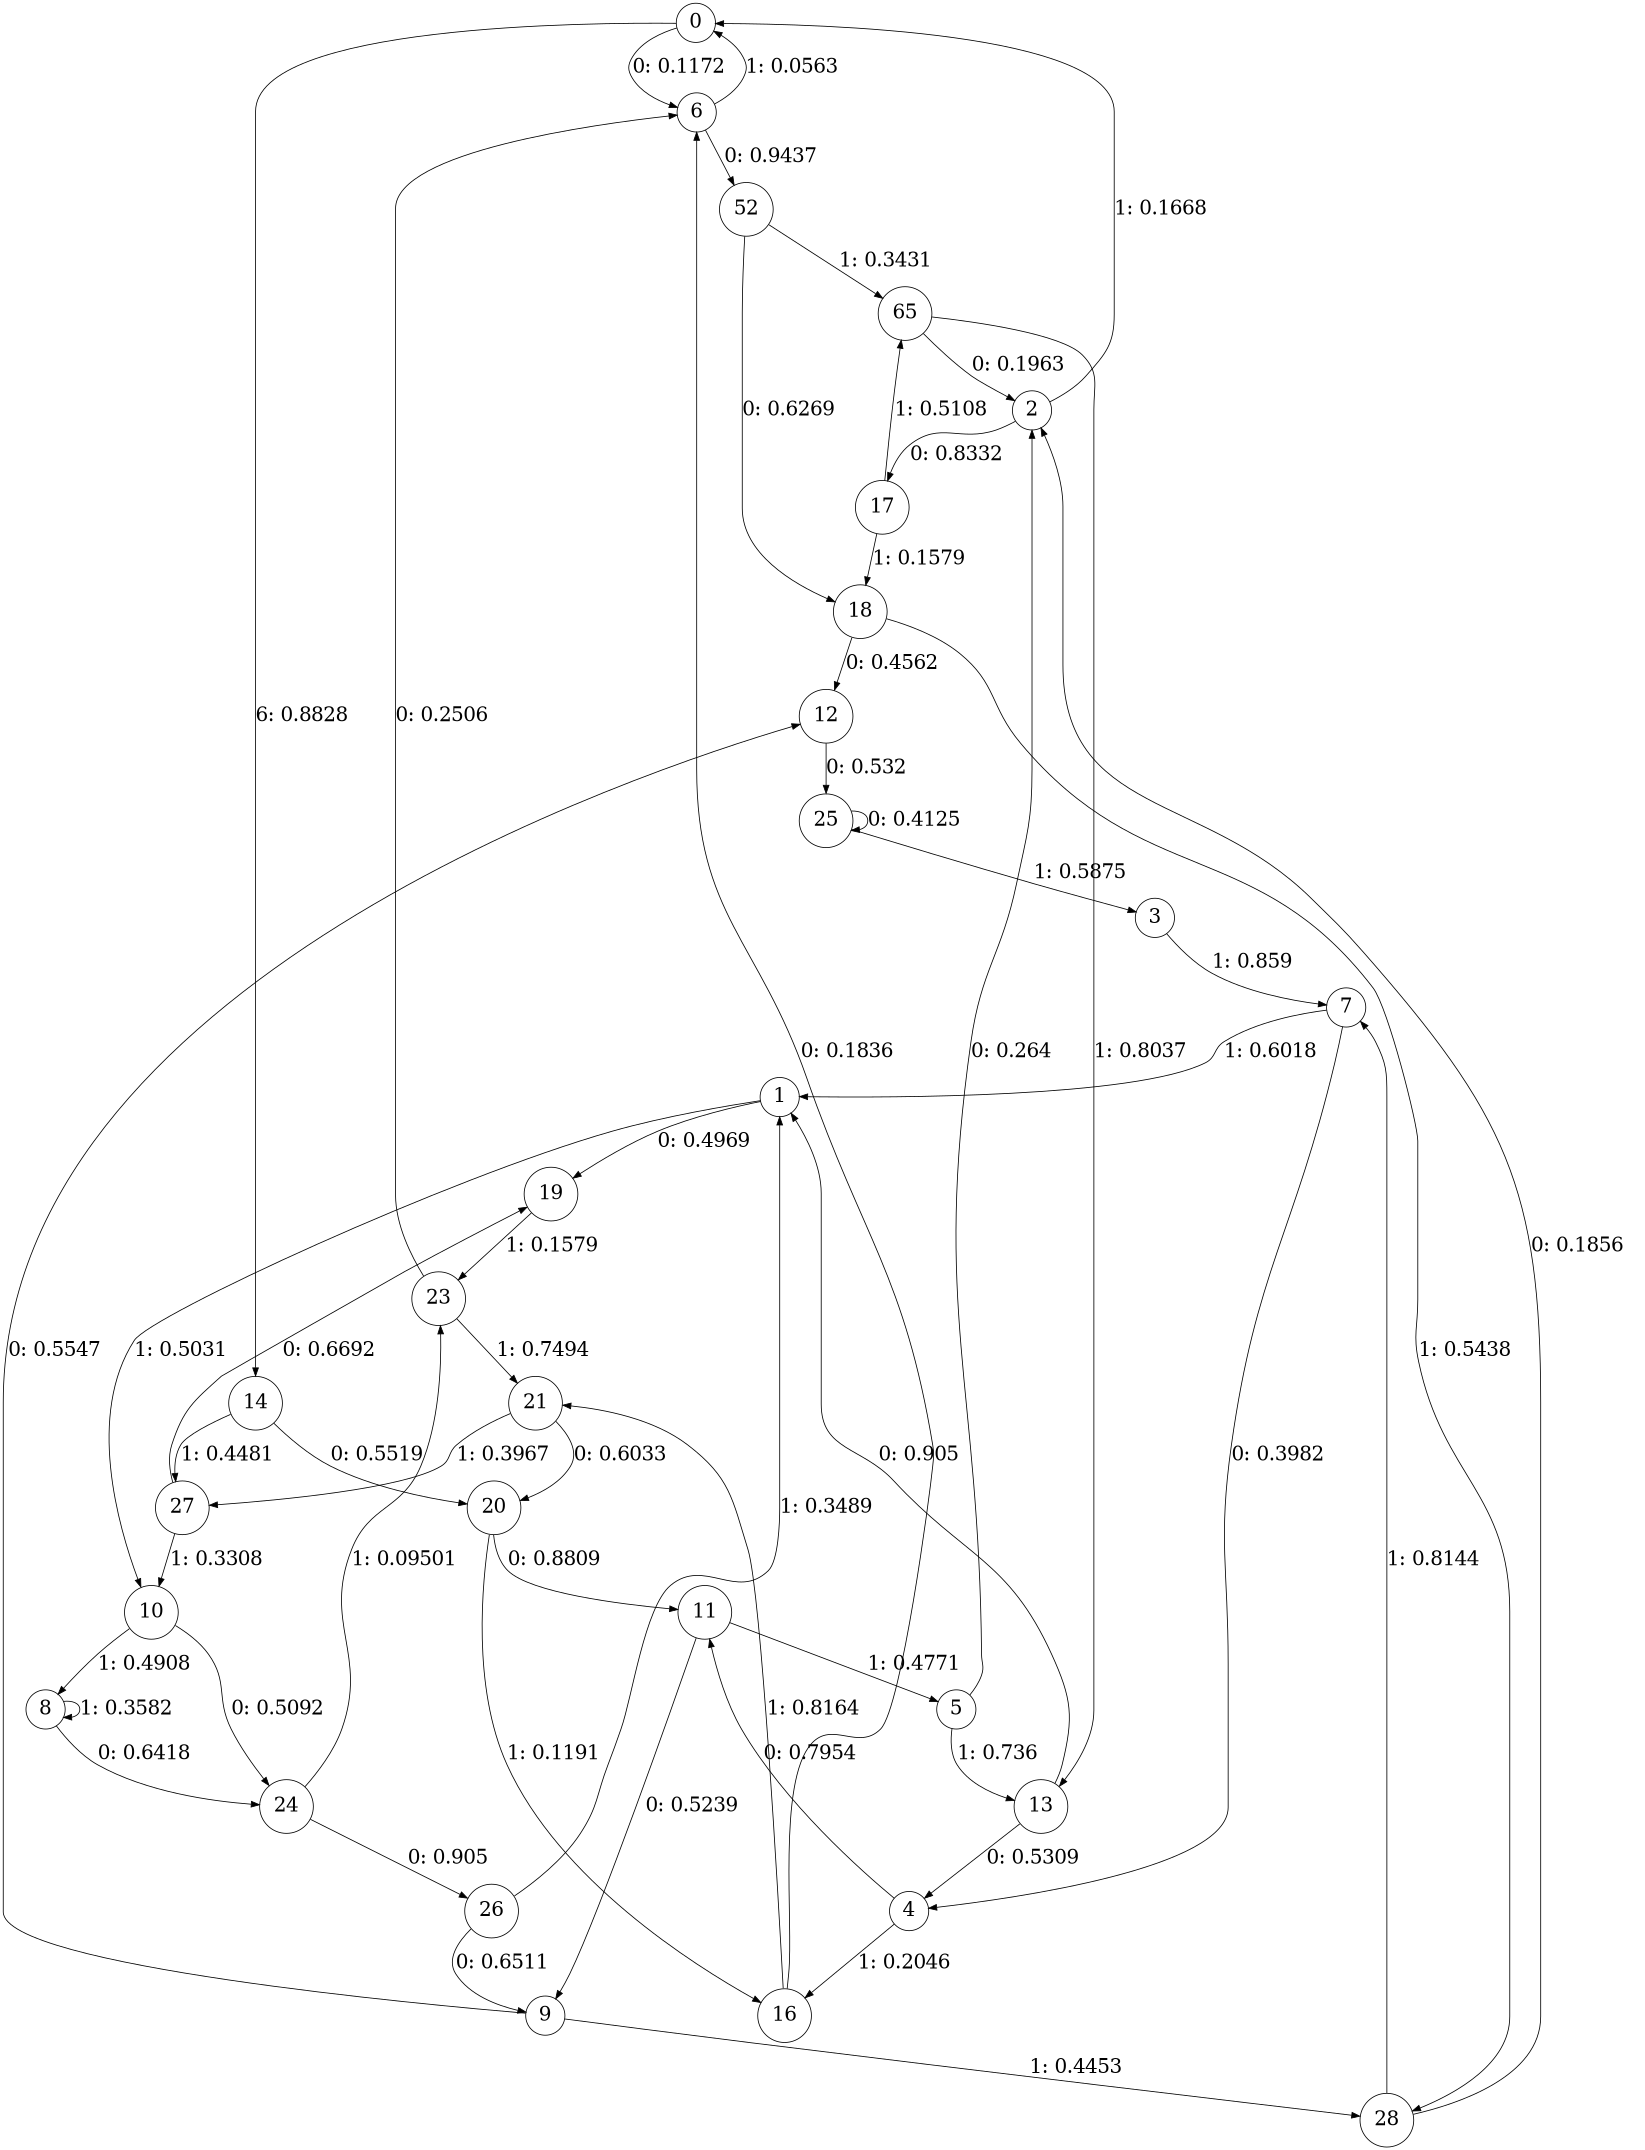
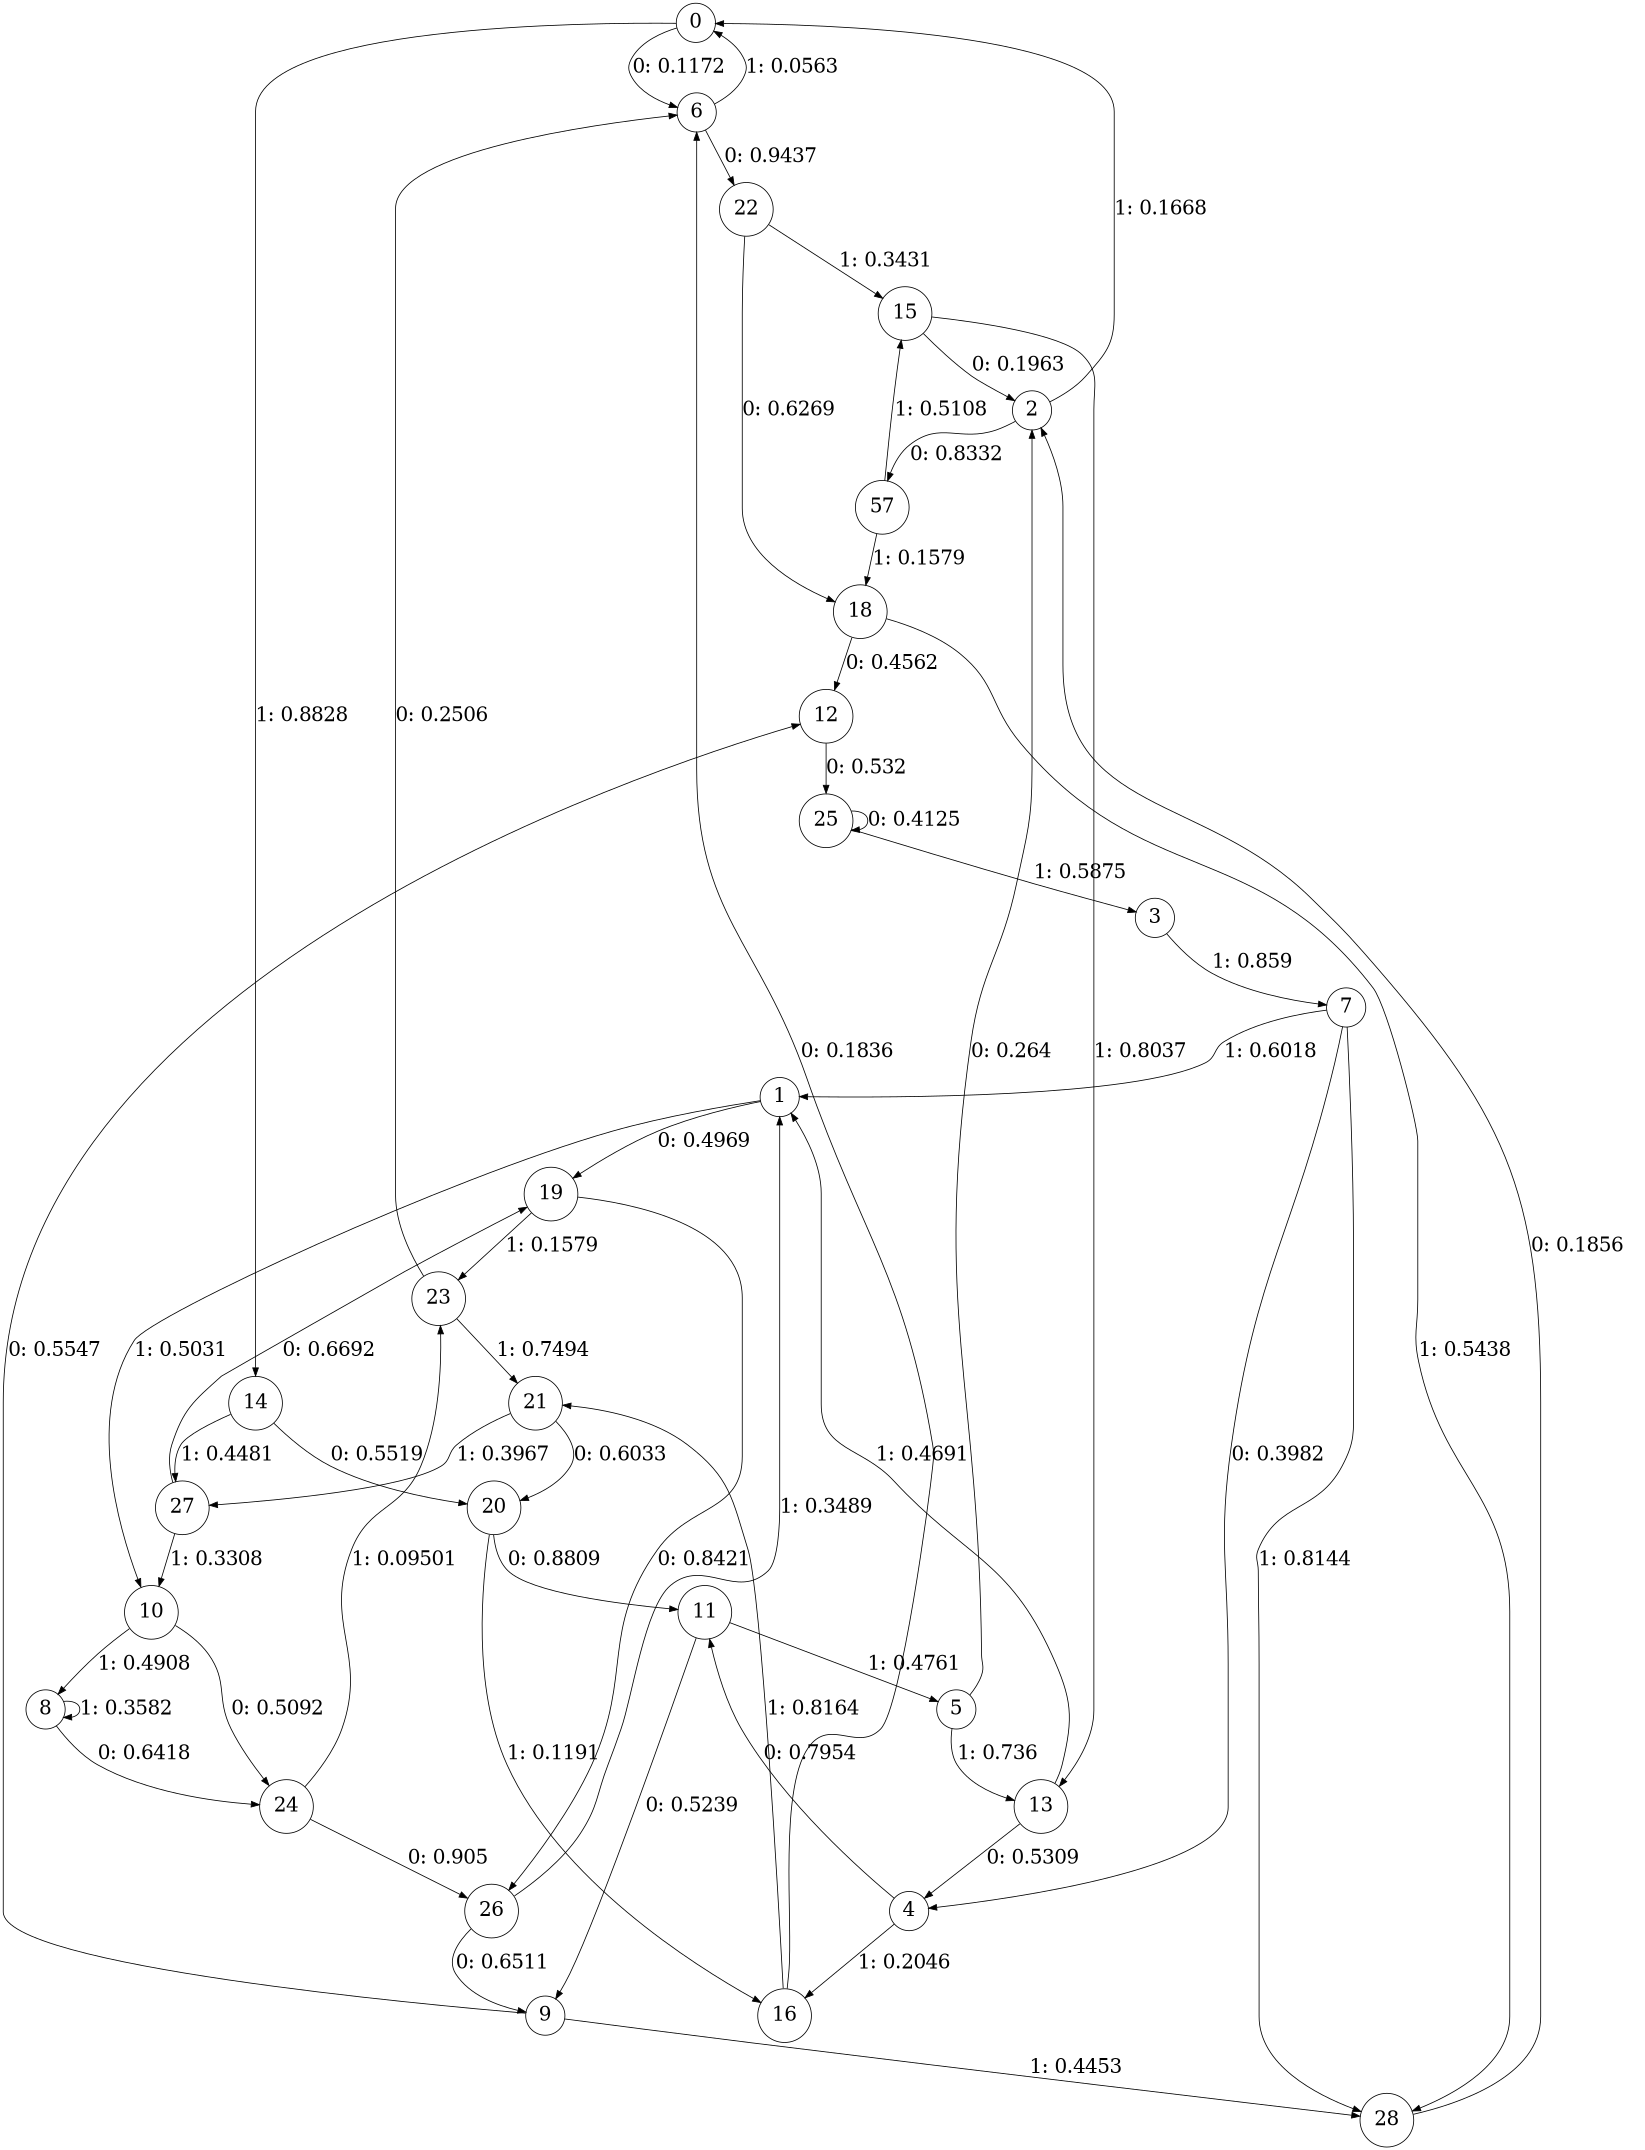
(746, 209) -> (746, 209)
(905, 314) -> (905, 314)
(882, 507) -> (882, 507)
(311, 716) -> (311, 716)
(931, 1455) -> (931, 1455)
none -> (708, 1509)
(1387, 1558) -> (1258, 1572)
(923, 1665) -> (923, 1665)
